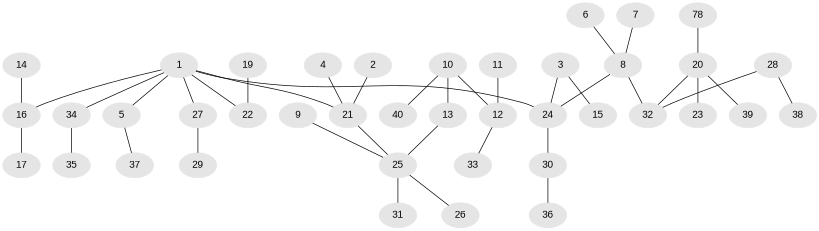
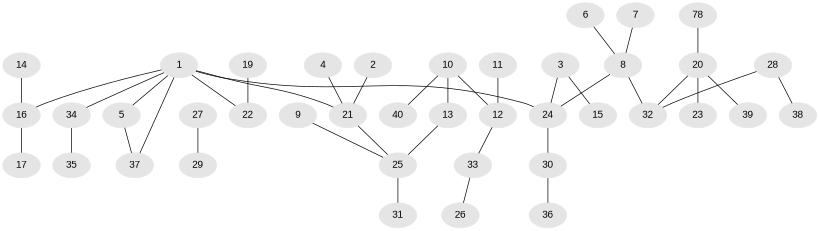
(188, 90) -> (157, 115)
(429, 190) -> (467, 190)
